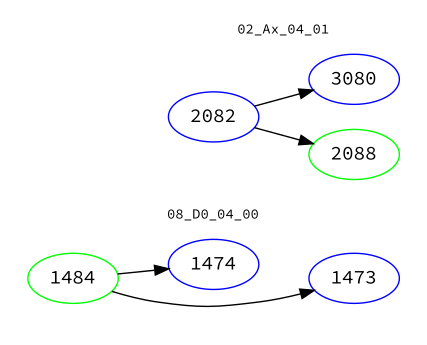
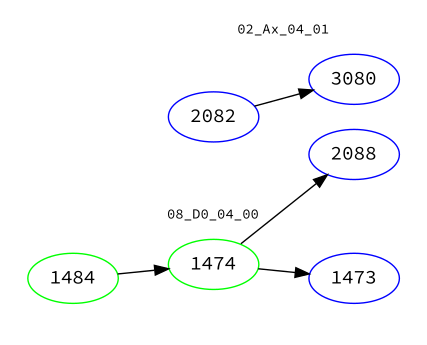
(277, 134) -> (279, 214)
(354, 154) -> (354, 154)
(214, 264) -> (214, 264)
(206, 306) -> (277, 271)
